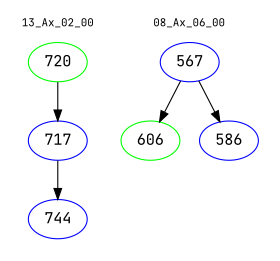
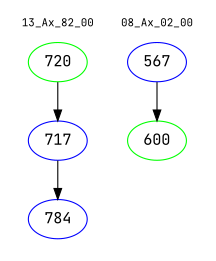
(58, 23) -> (58, 23)
(190, 23) -> (158, 23)
(150, 141) -> (157, 141)
(229, 141) -> none
(58, 219) -> (58, 219)
